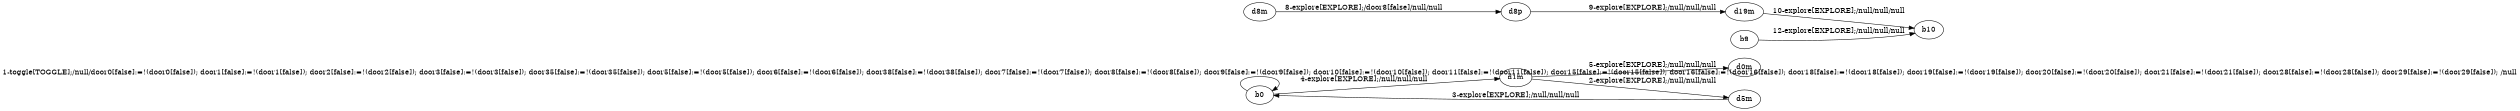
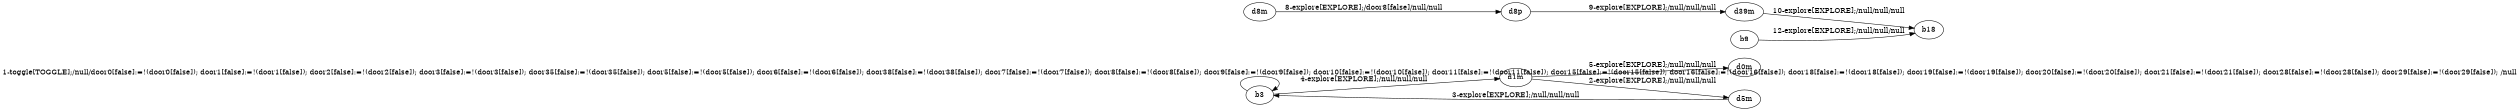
(1744, 12) -> (1744, 12)
(1929, 30) -> (1929, 30)
(1260, 95) -> (1260, 95)
